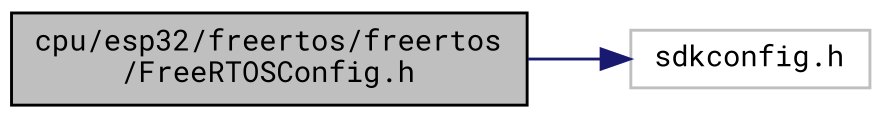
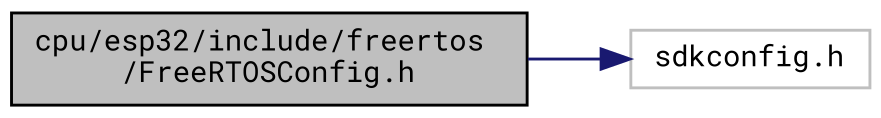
(269, 59) -> (269, 59)
